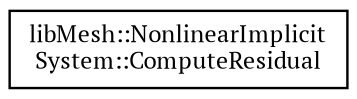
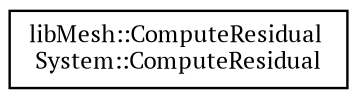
(179, 49) -> (179, 49)
